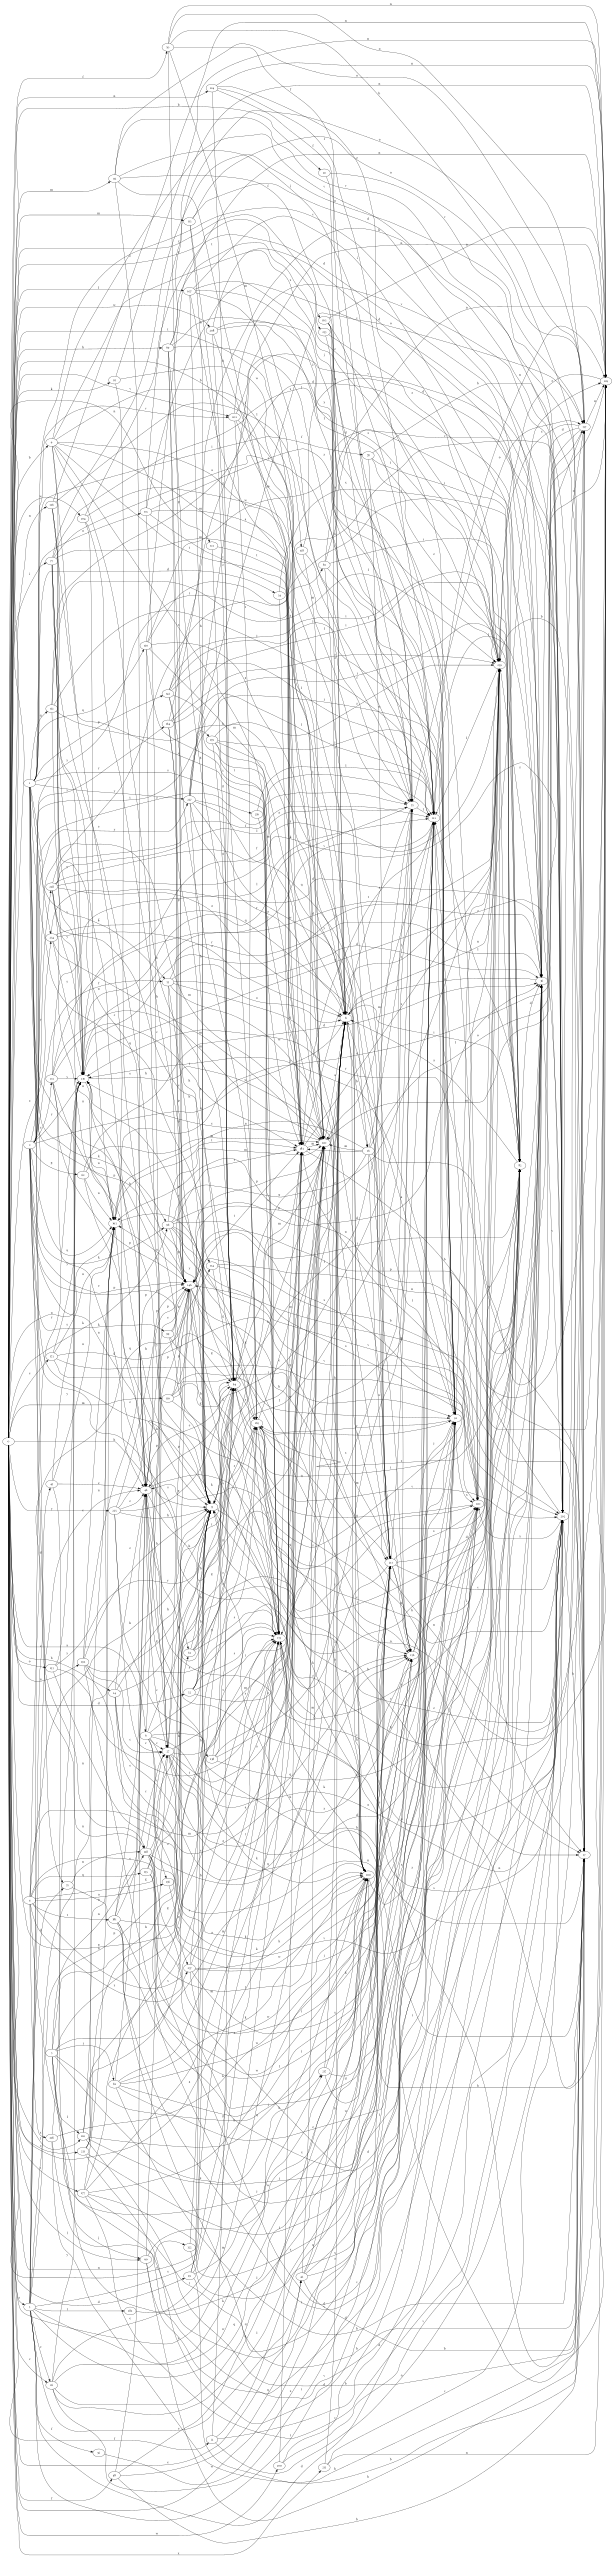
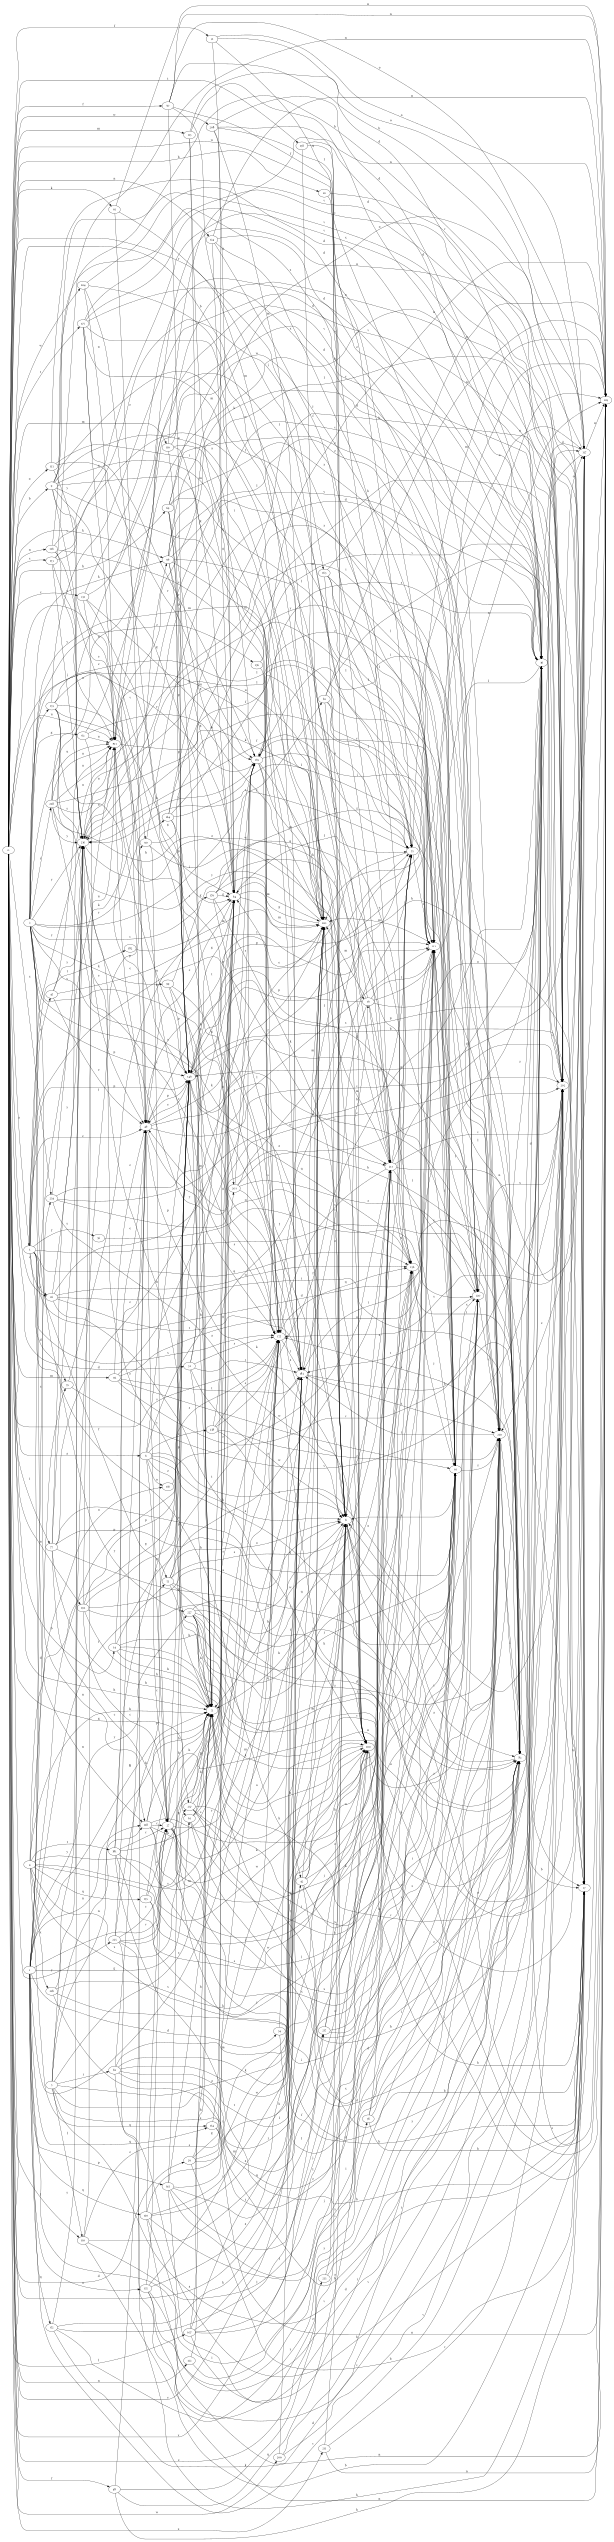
(212, 546) -> none
